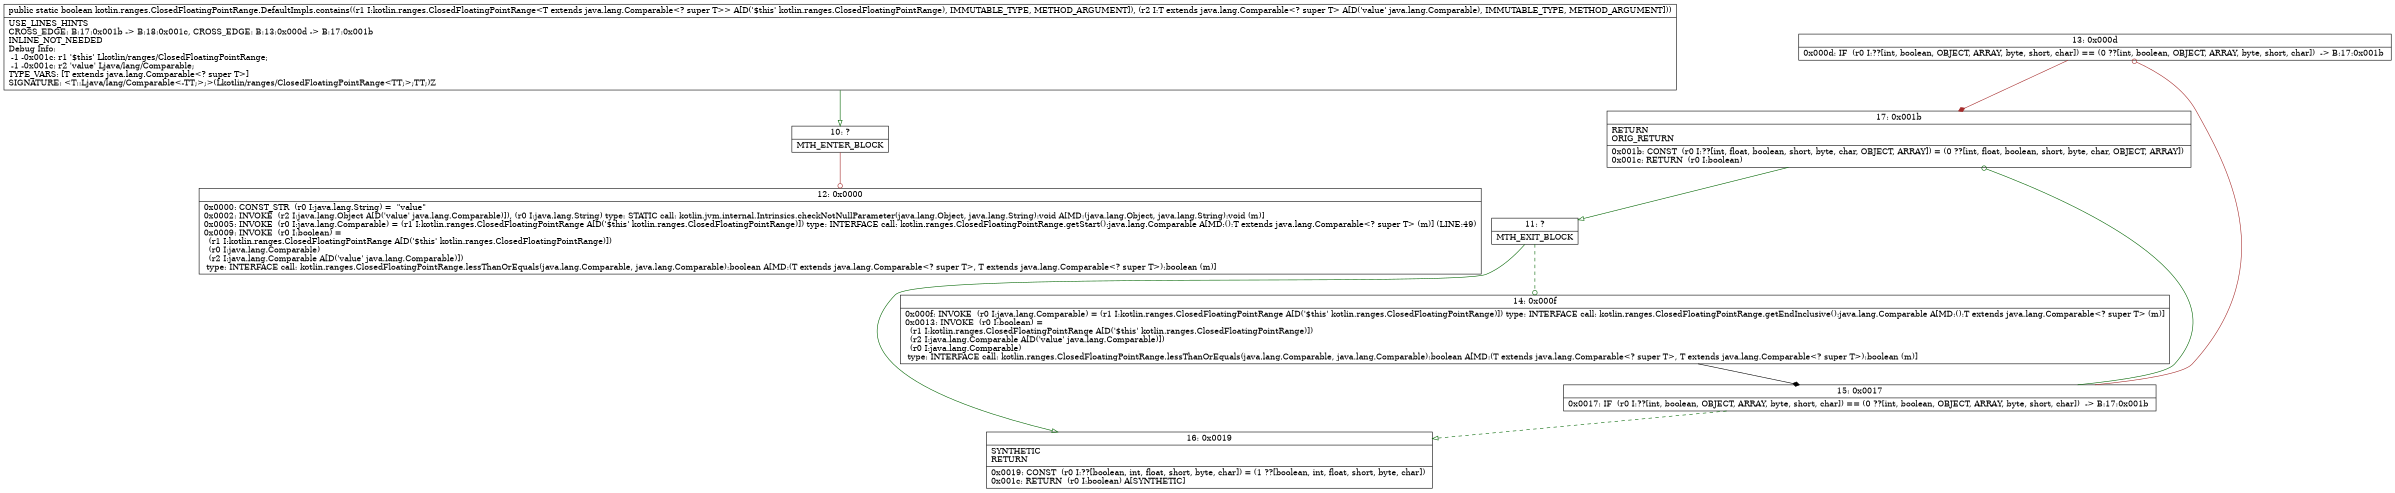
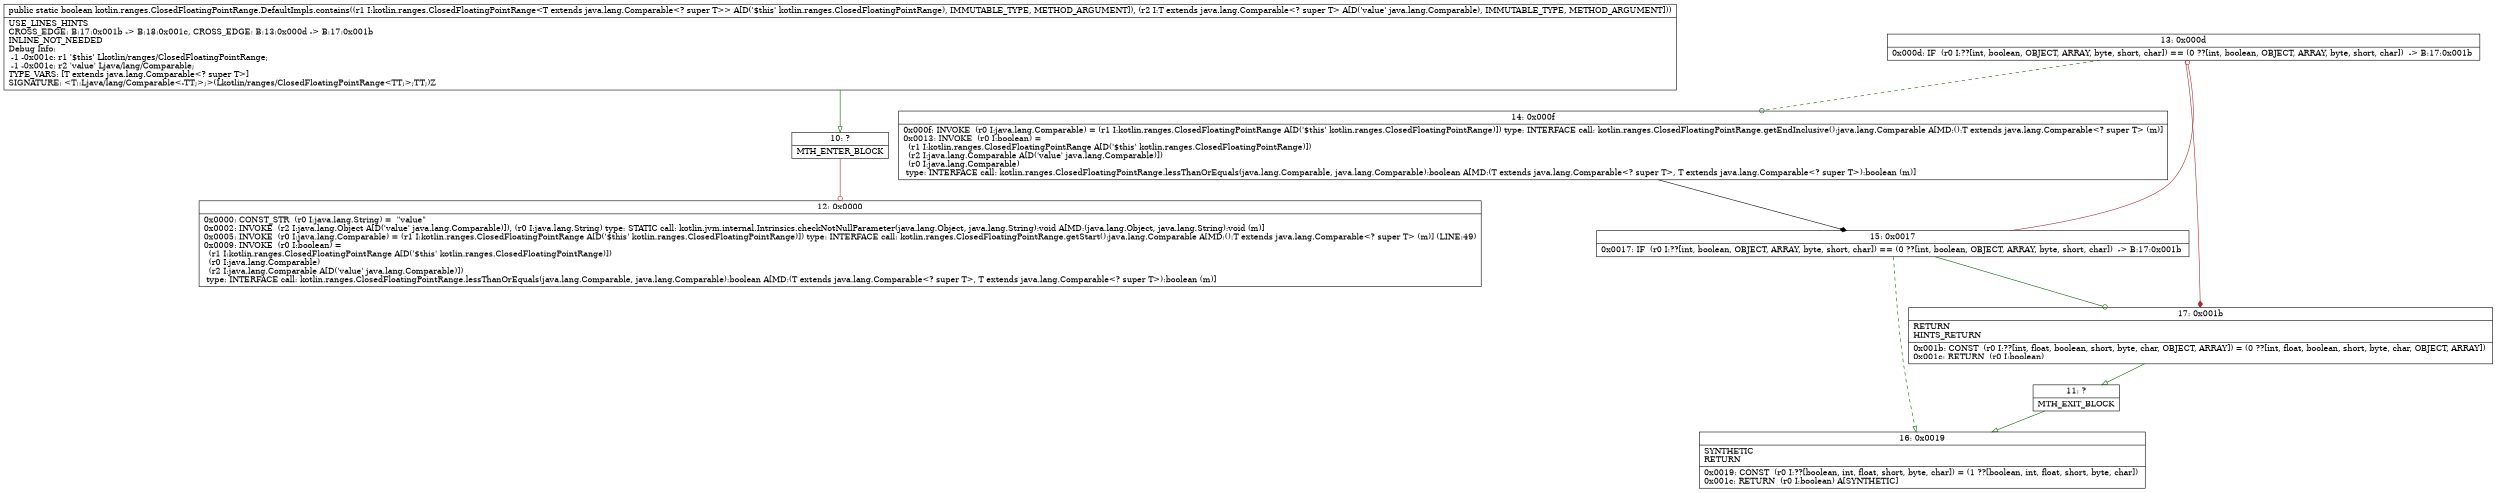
(1643, 139) -> (1947, 335)
(1535, 267) -> (1932, 85)
